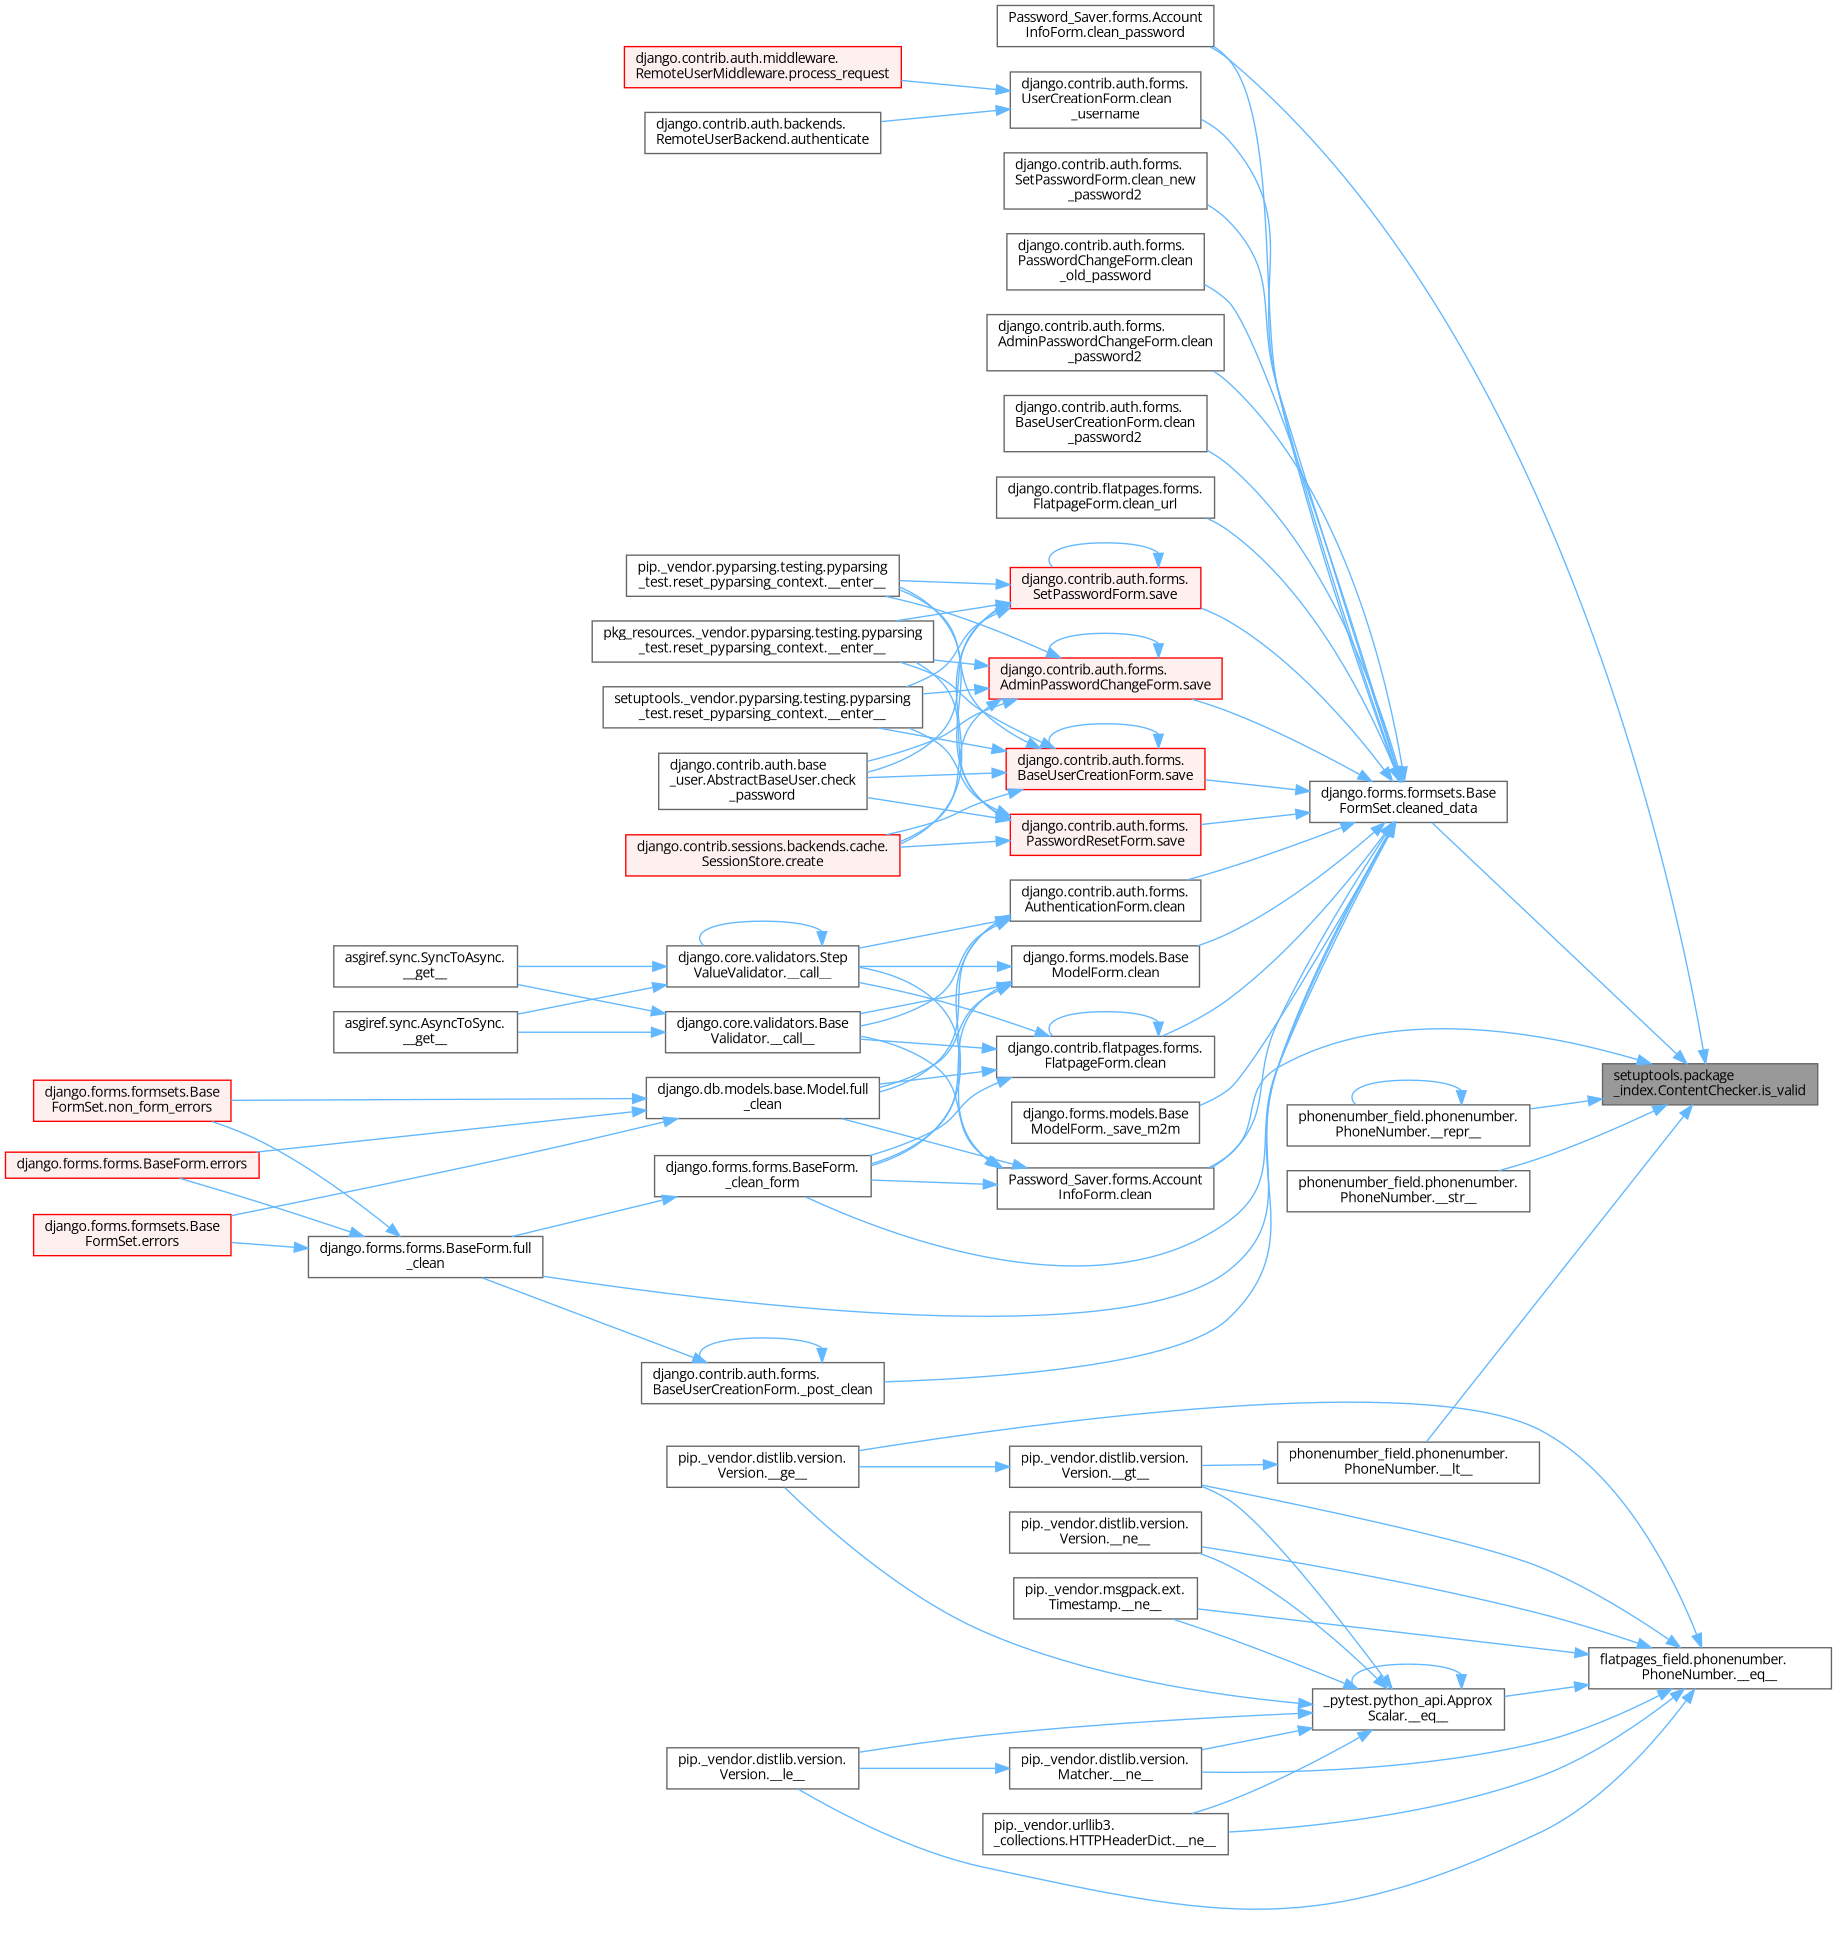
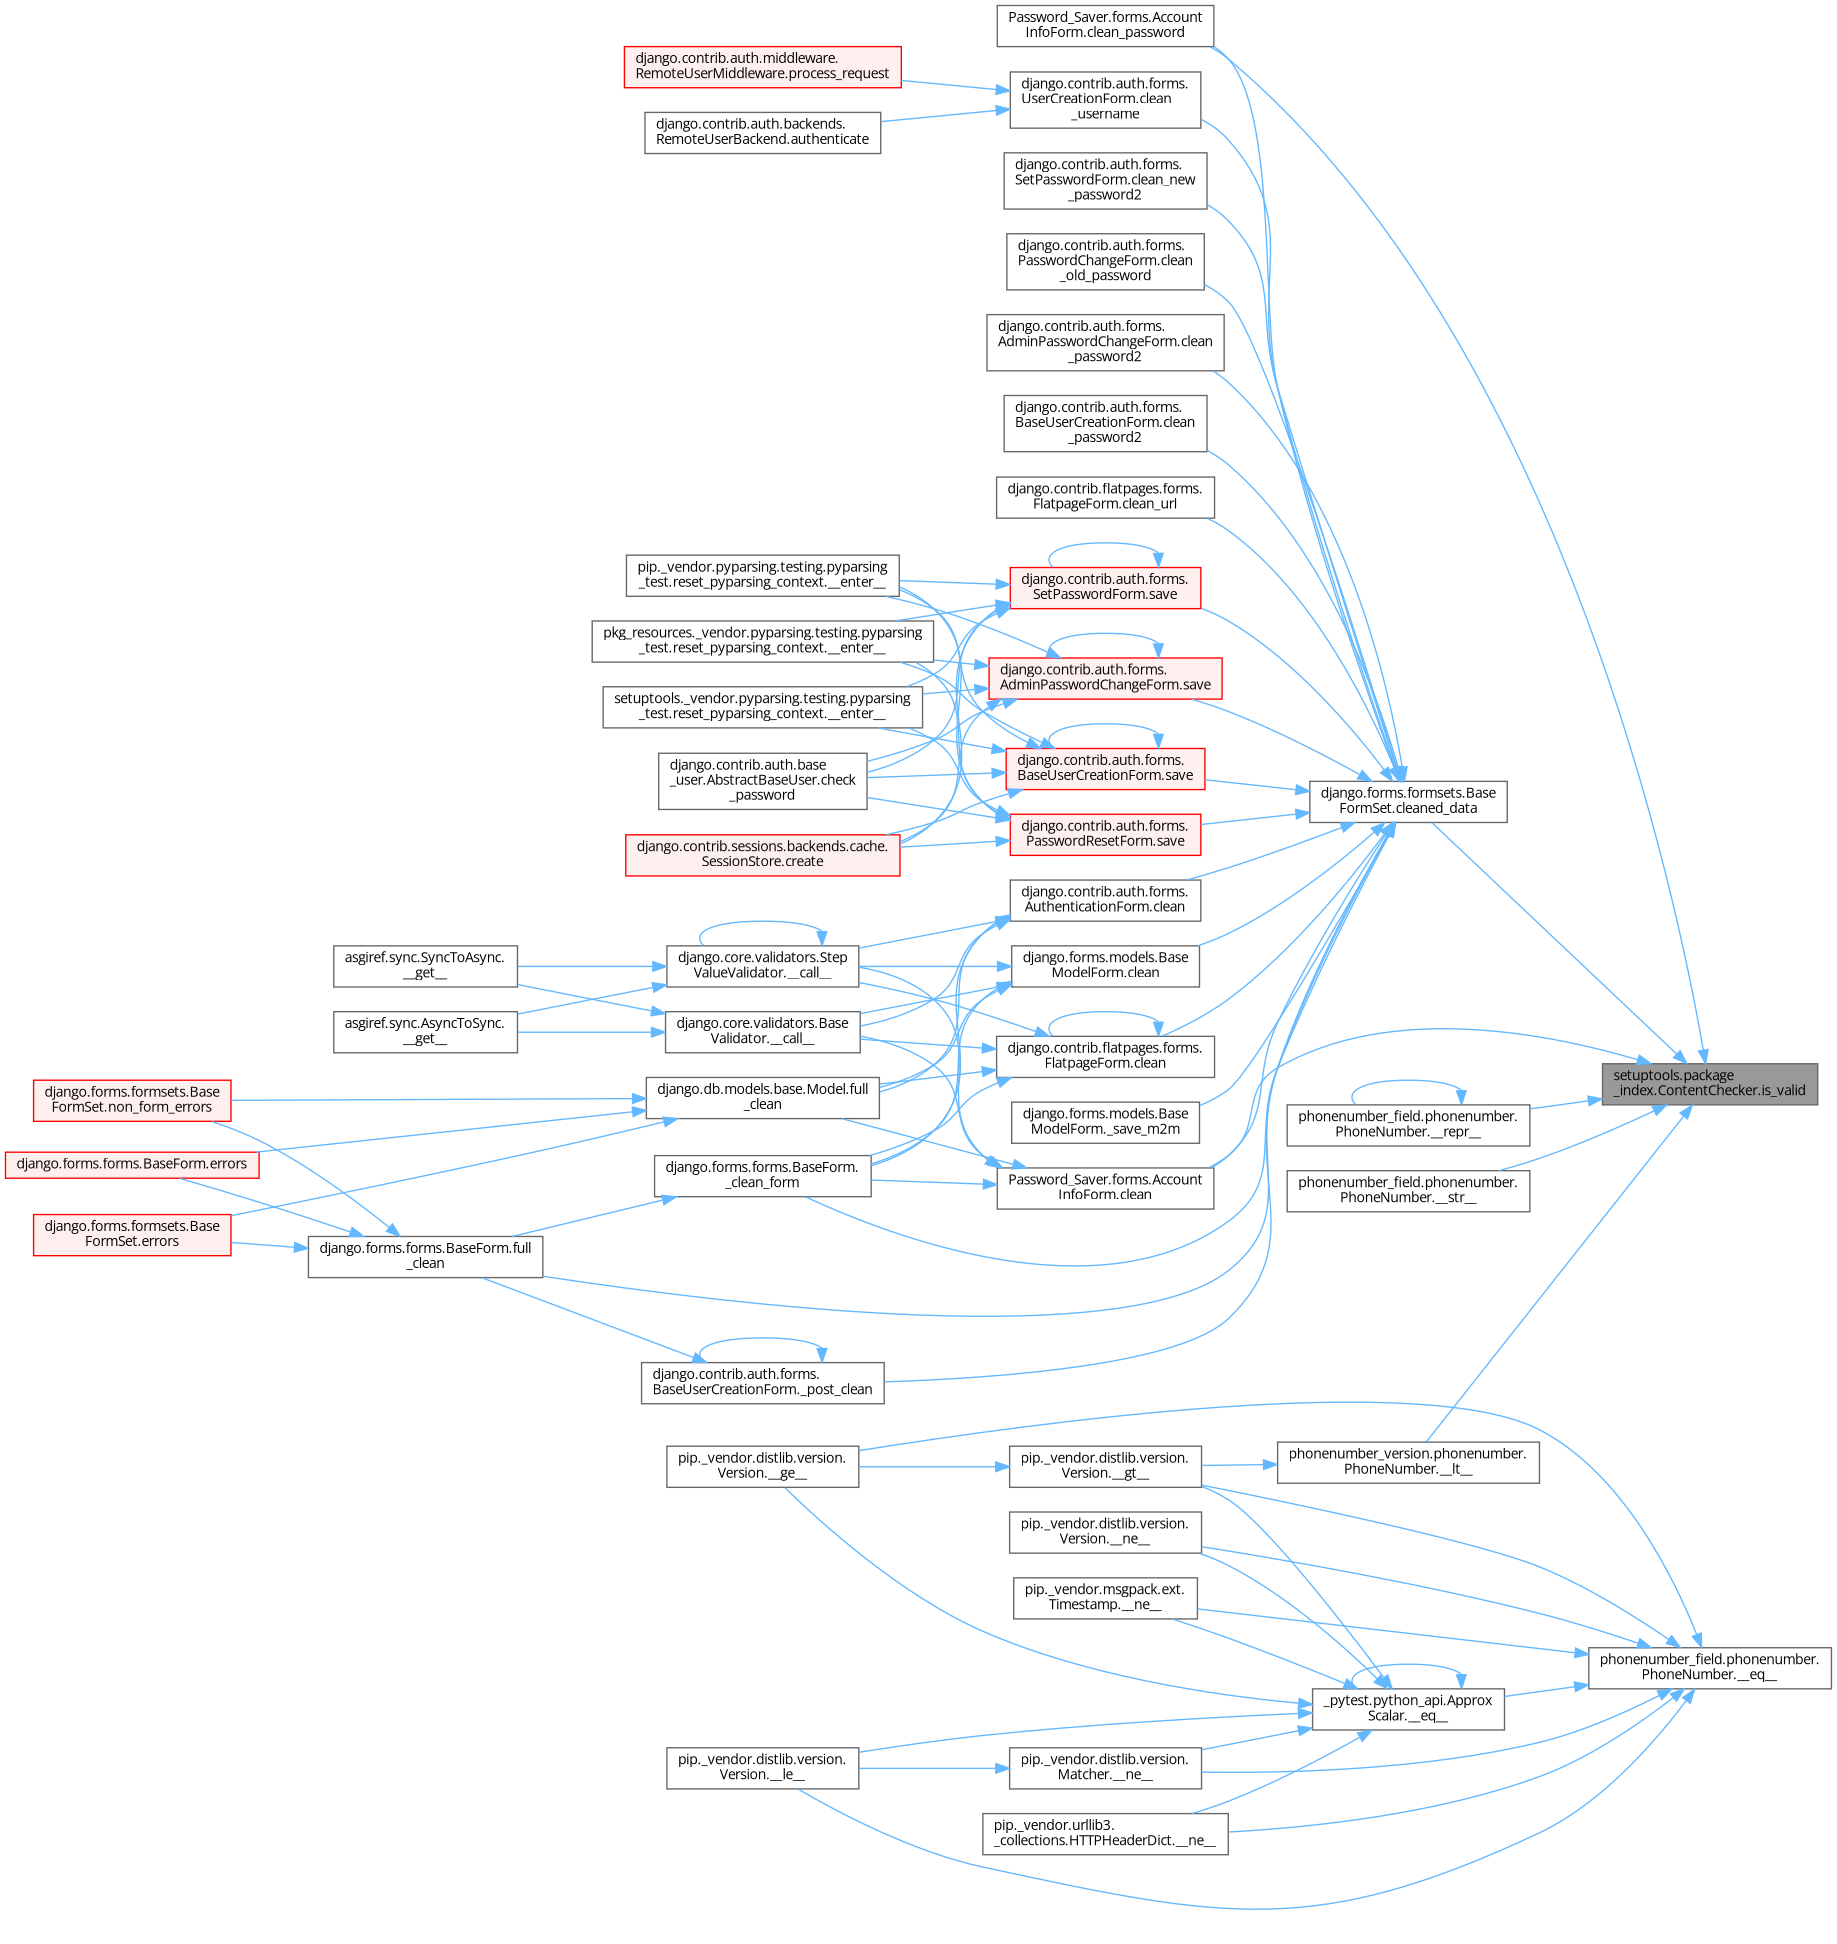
(1409, 1463) -> (1409, 1463)
(1710, 1668) -> (1710, 1668)
